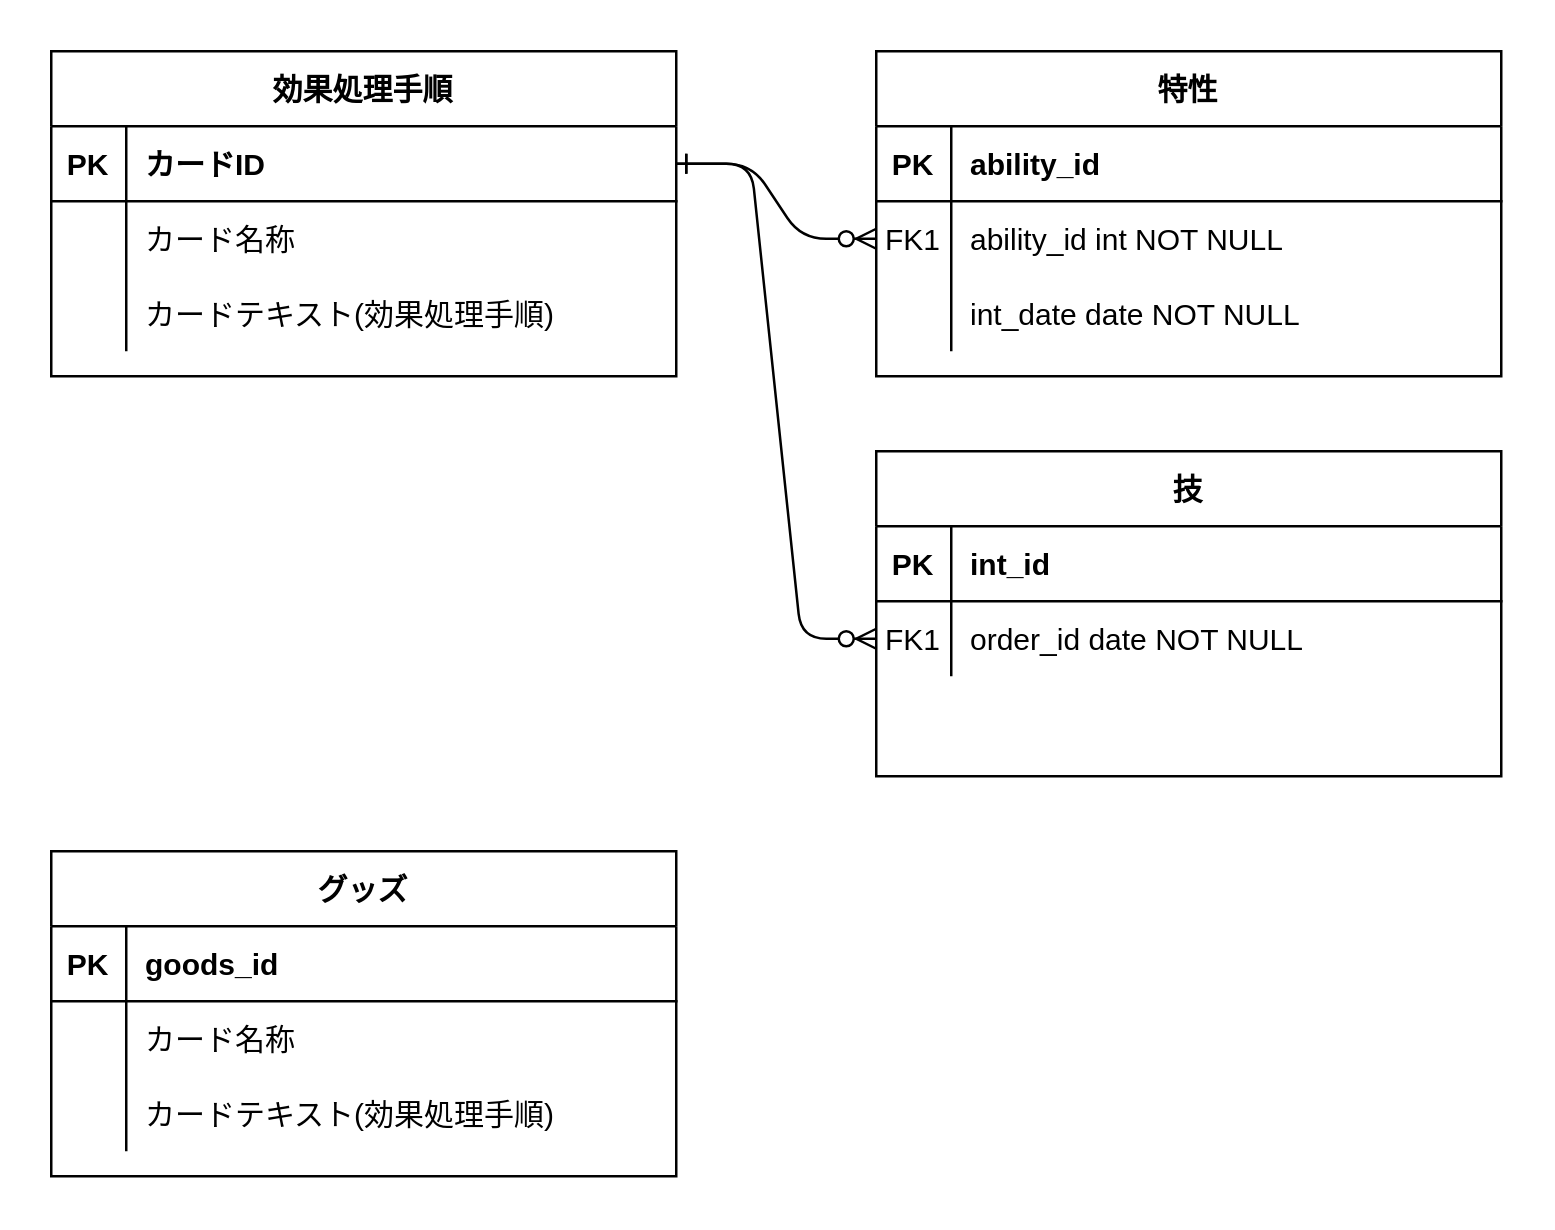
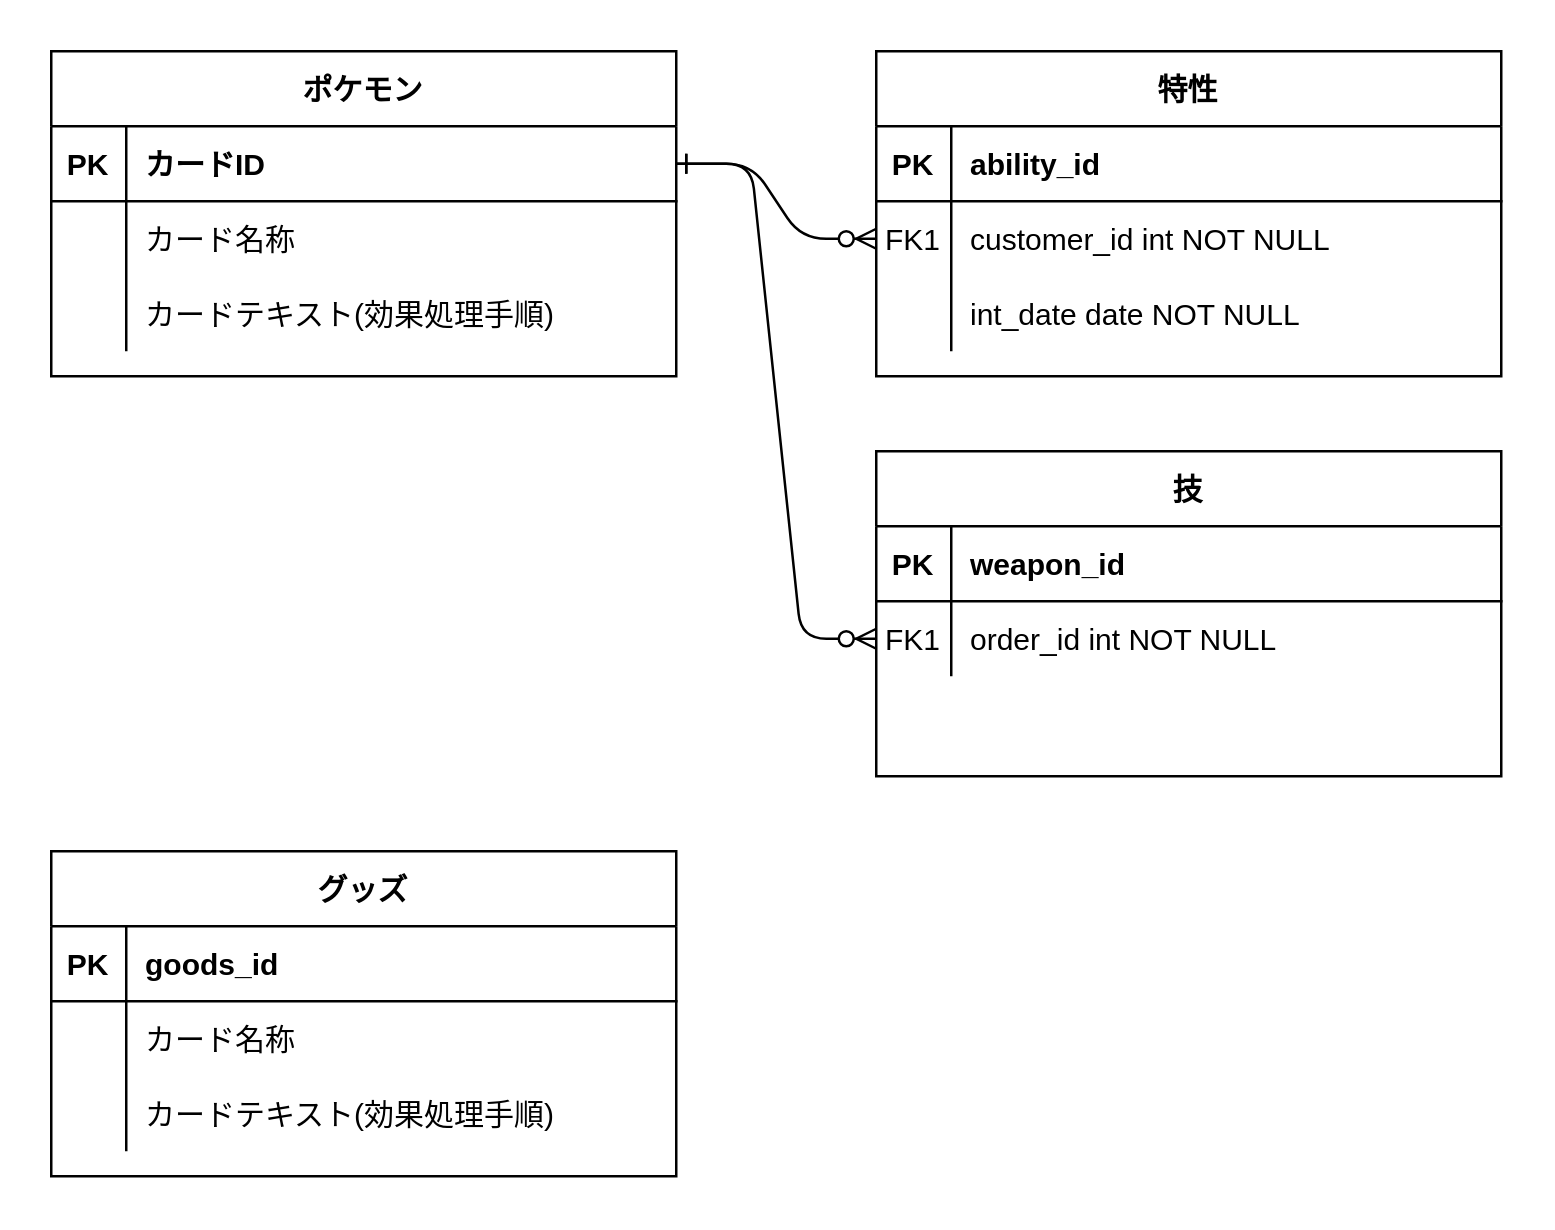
(363, 90) -> (363, 90)
(1132, 240) -> (1152, 240)
(1013, 565) -> (1042, 565)
(1139, 640) -> (1127, 640)
